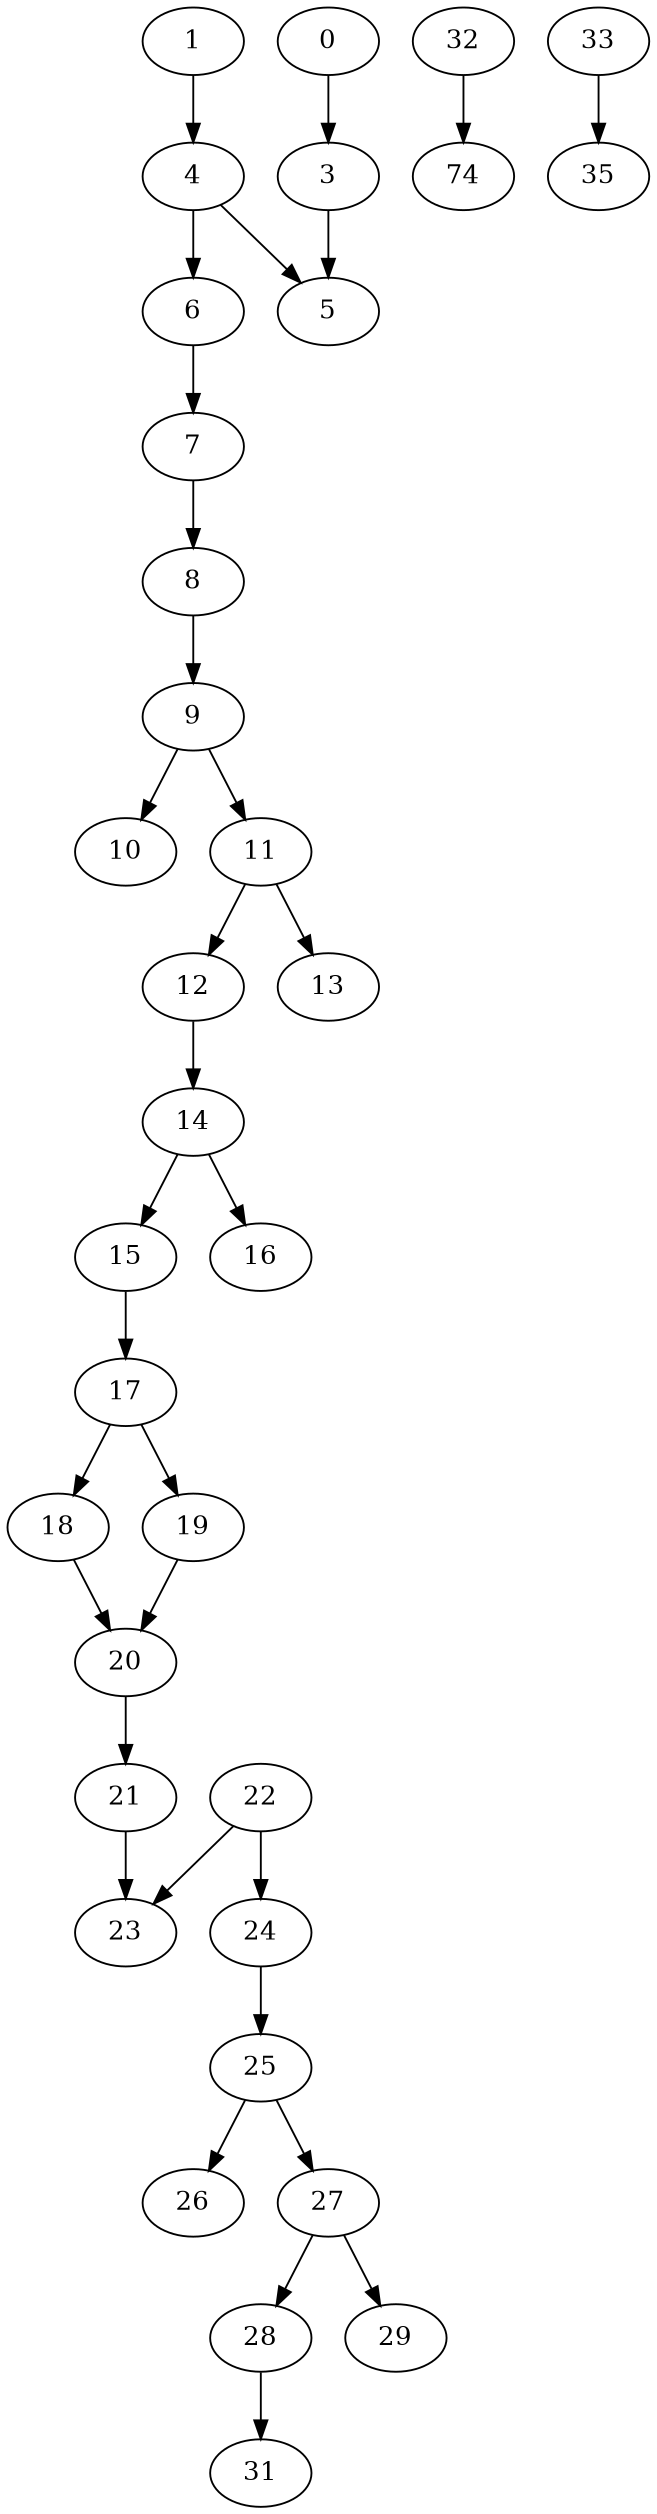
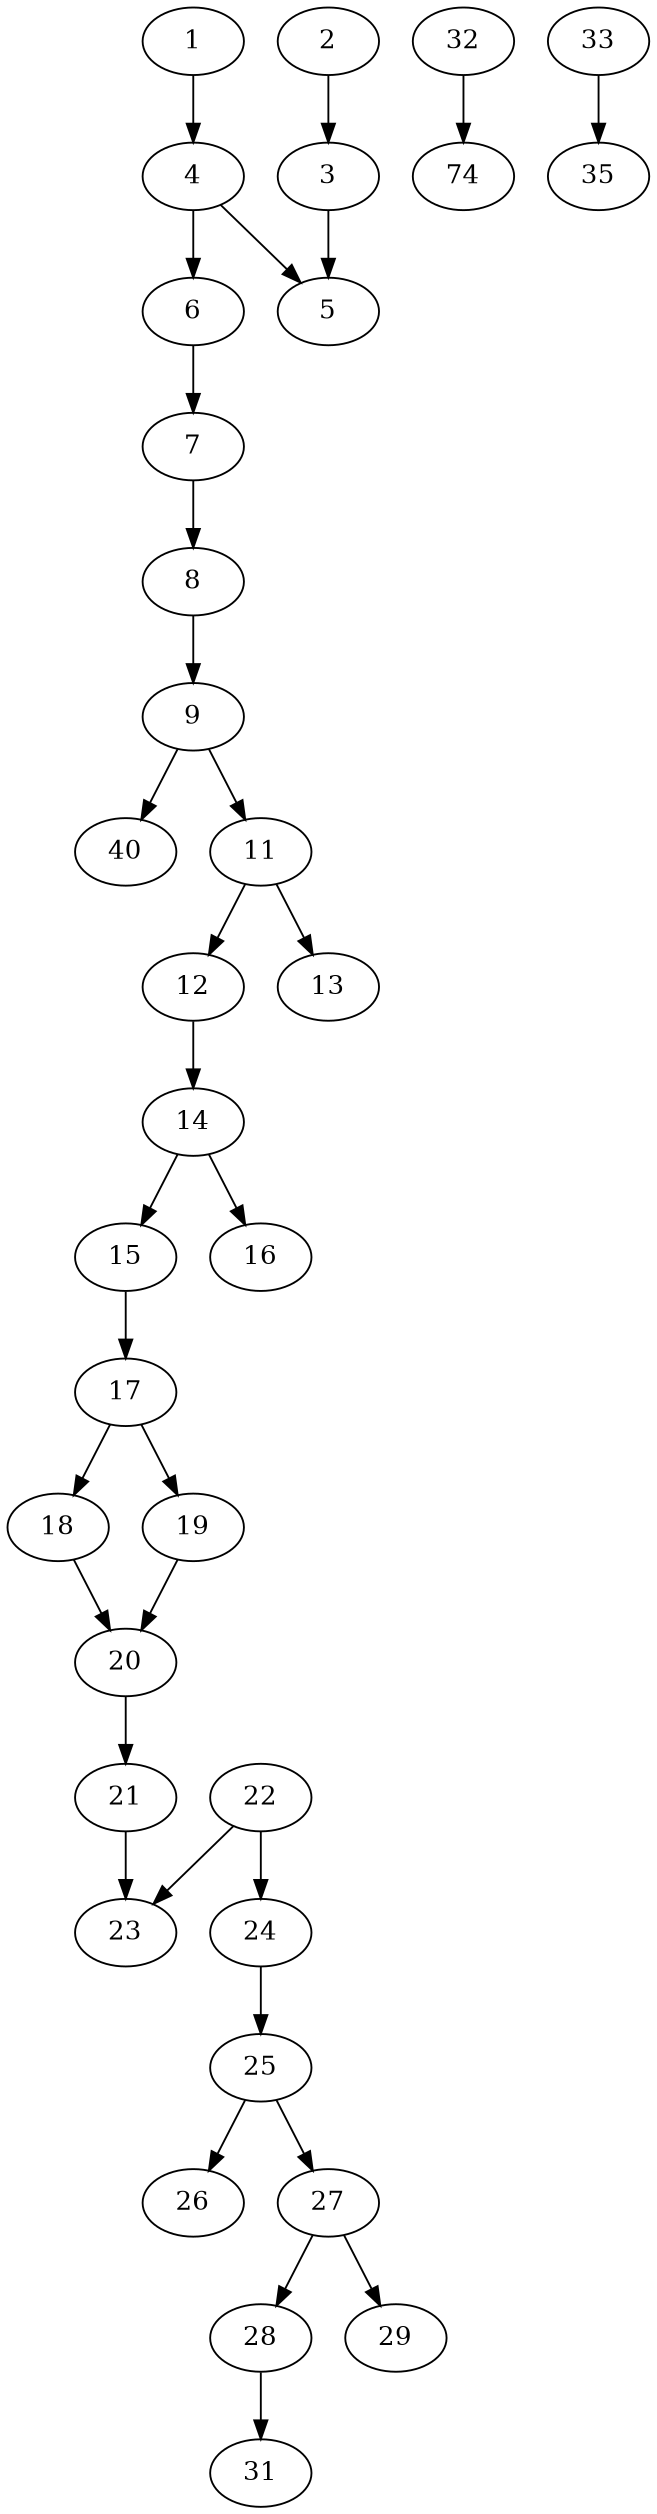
(328, 41) -> (328, 41)
(126, 852) -> (126, 852)
